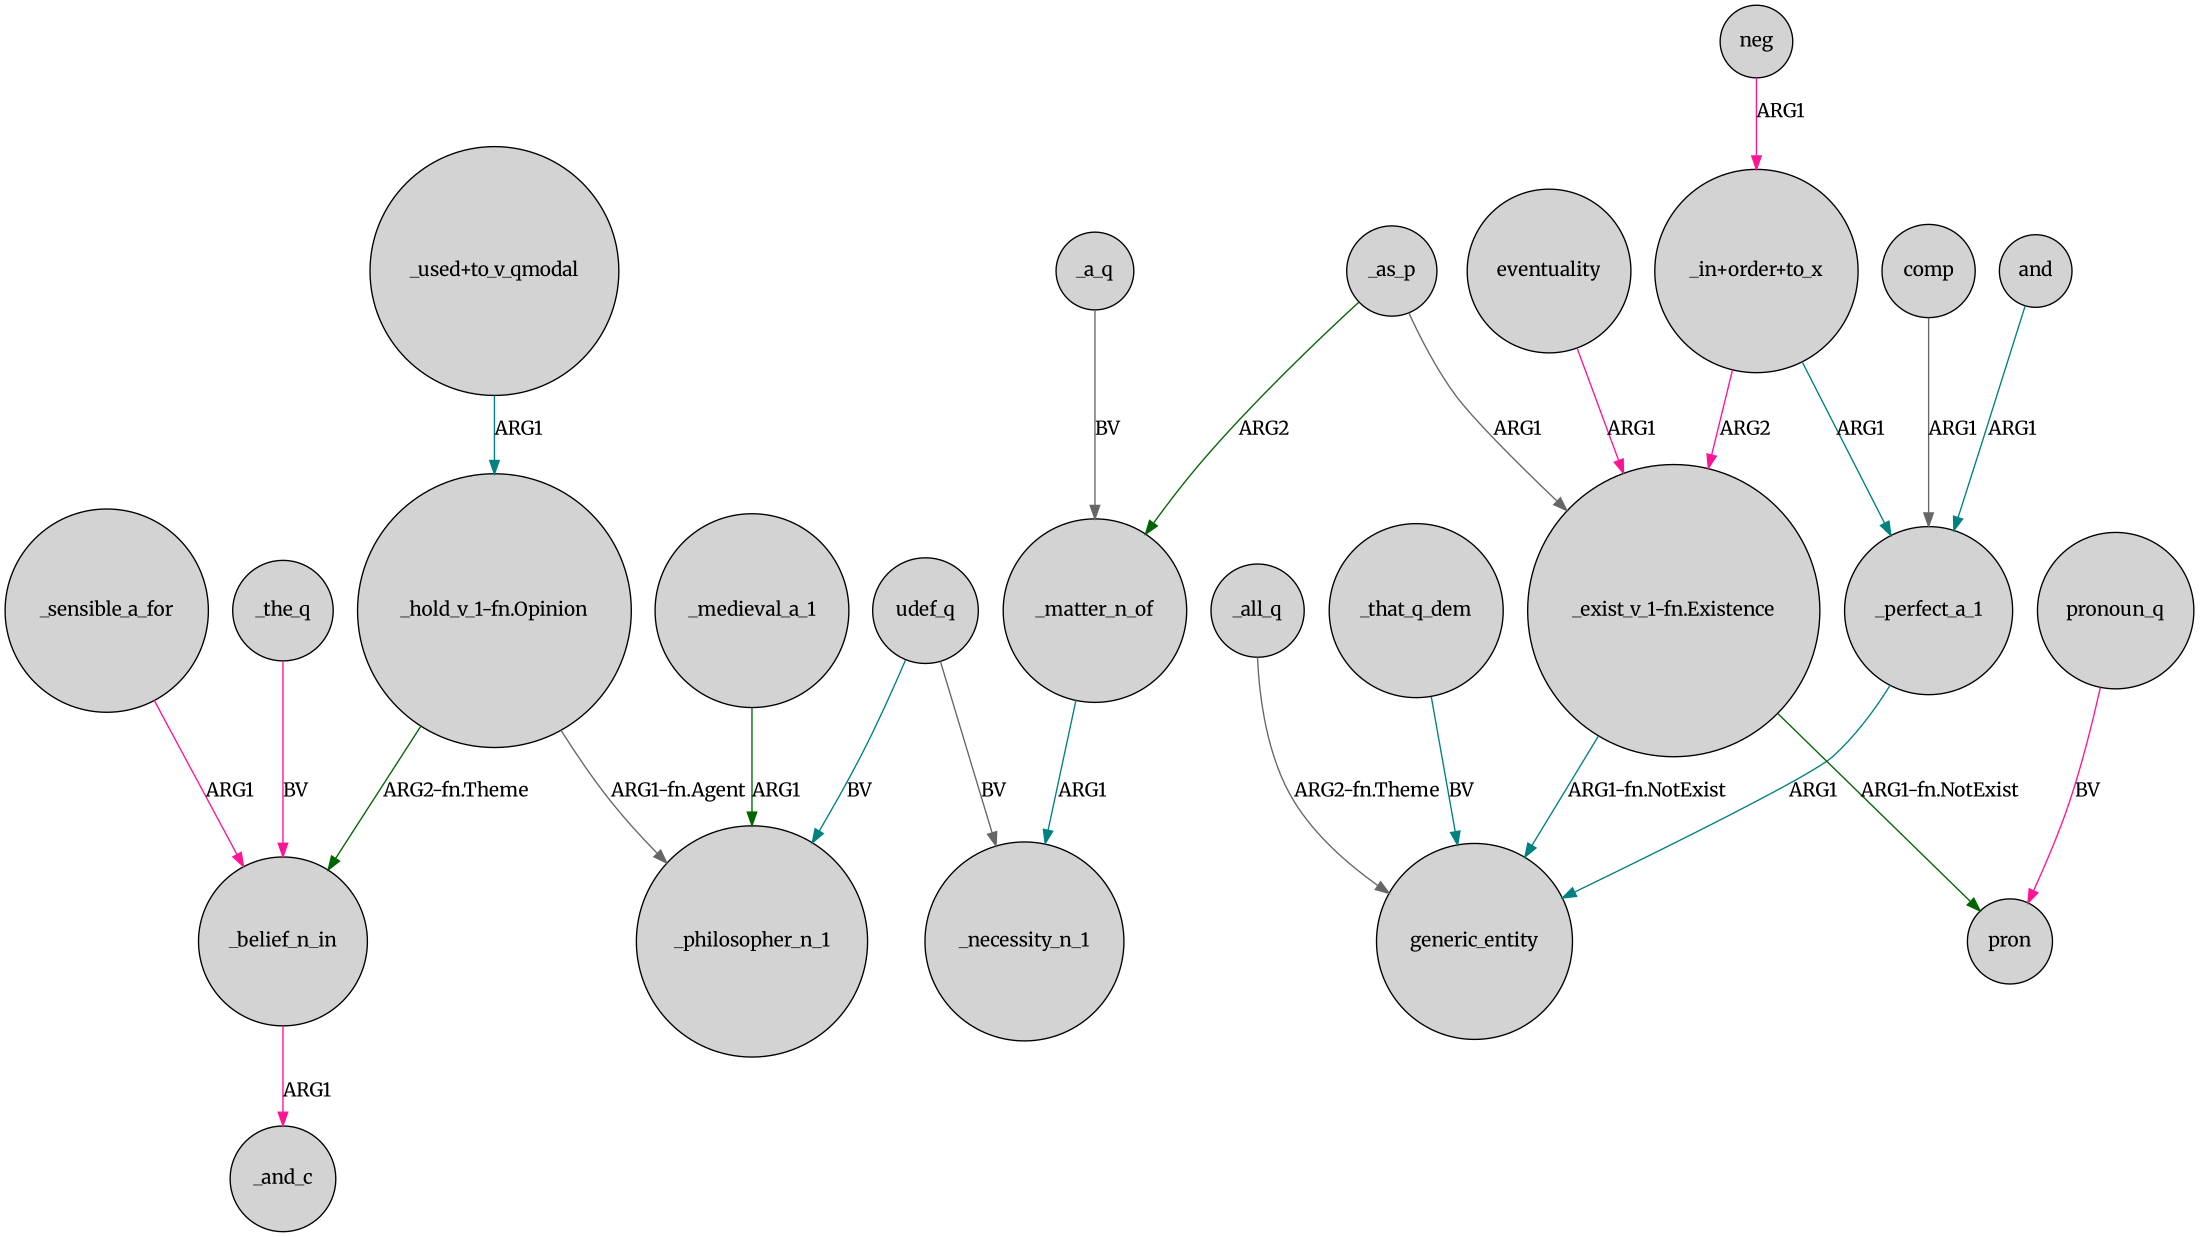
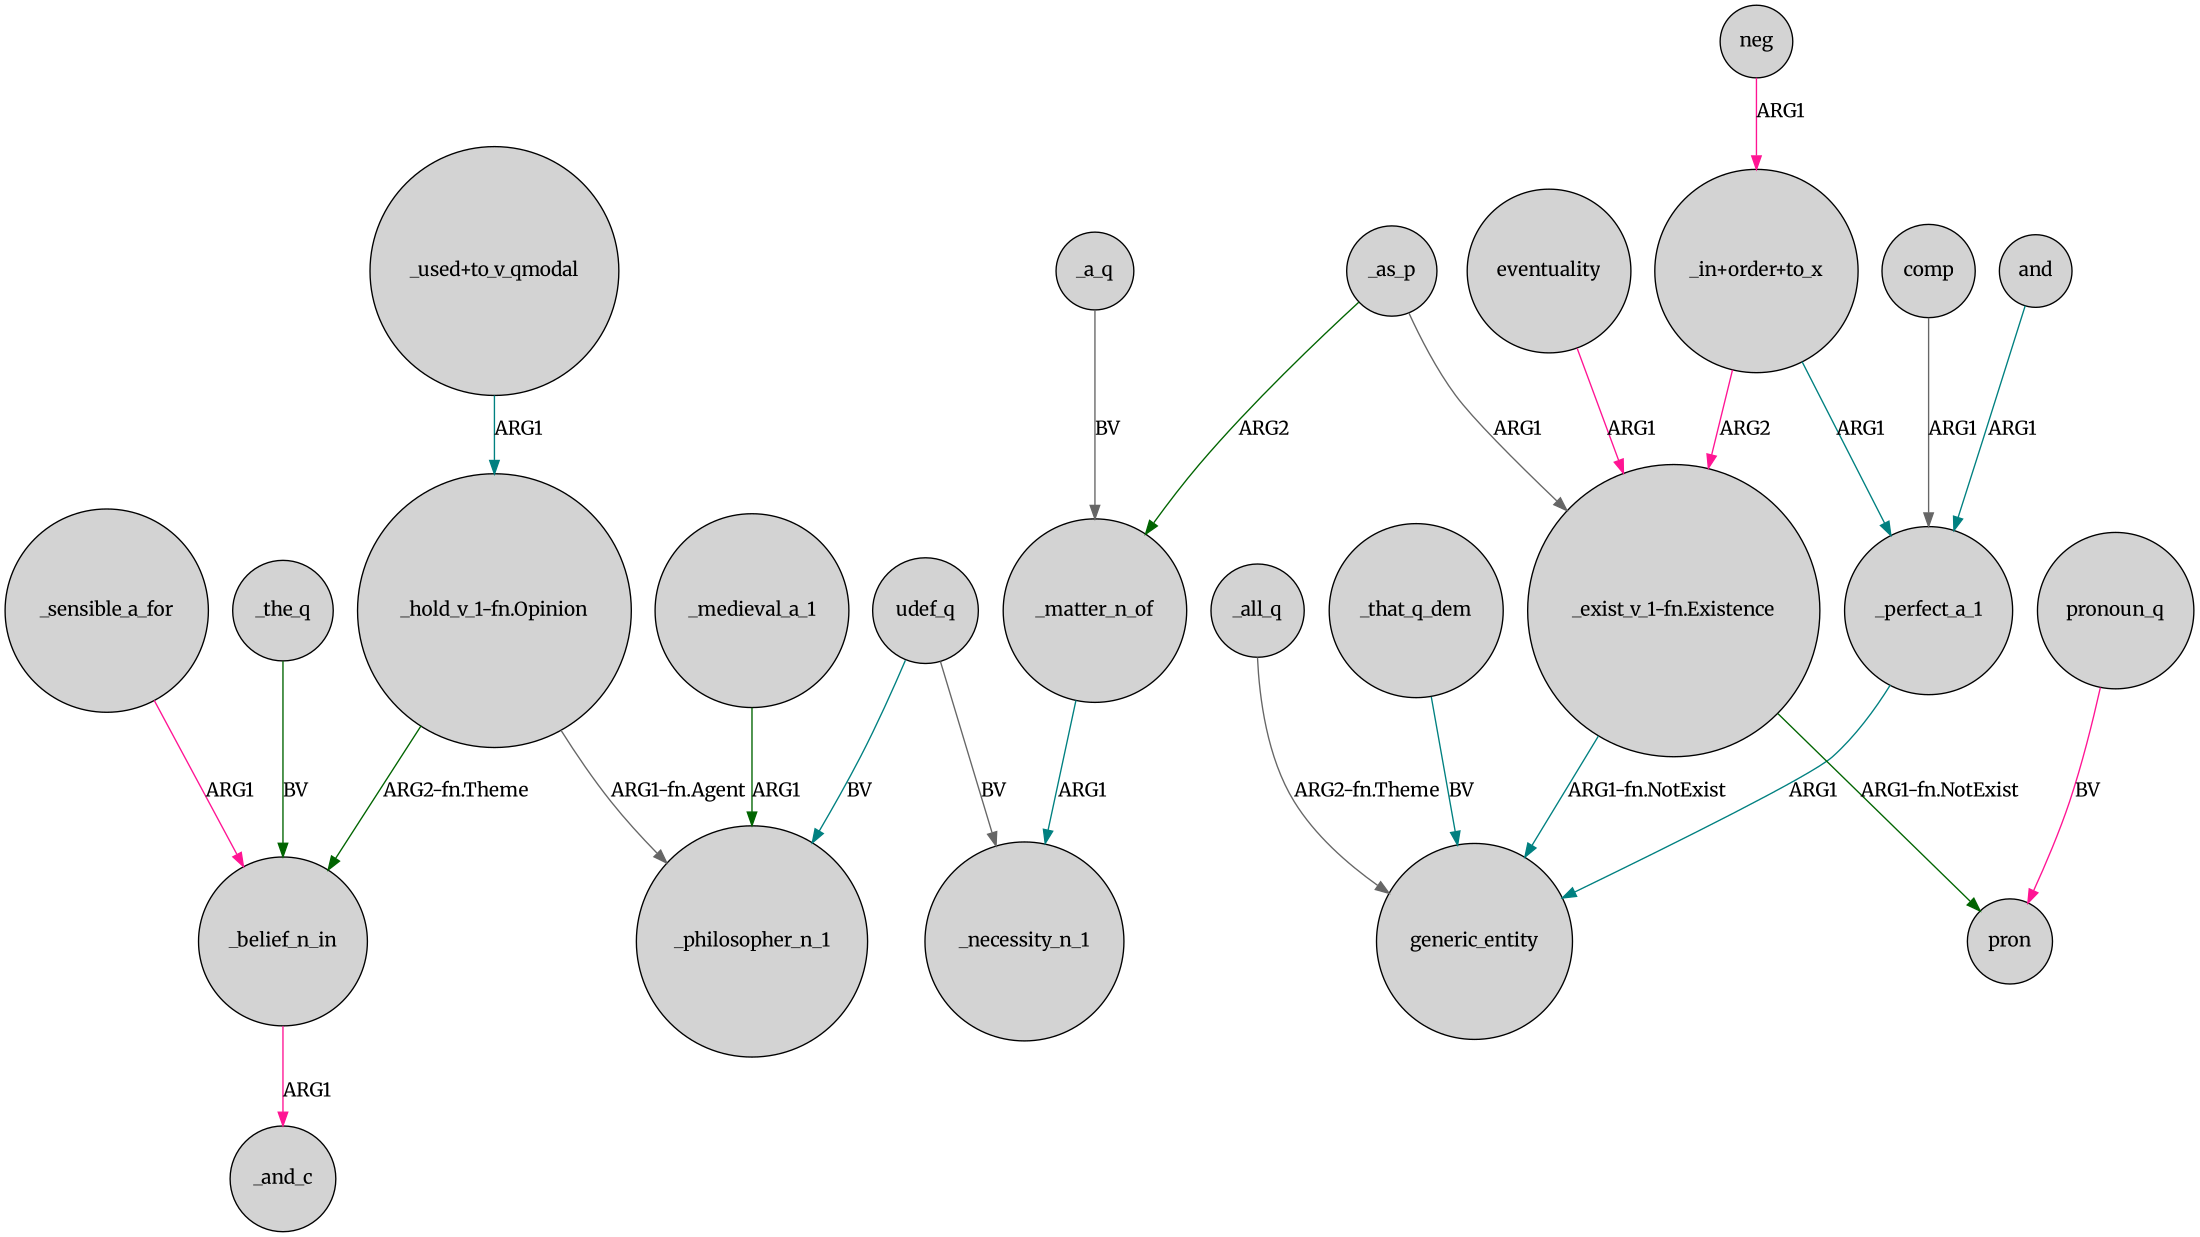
(283, 752) -> (283, 752)
